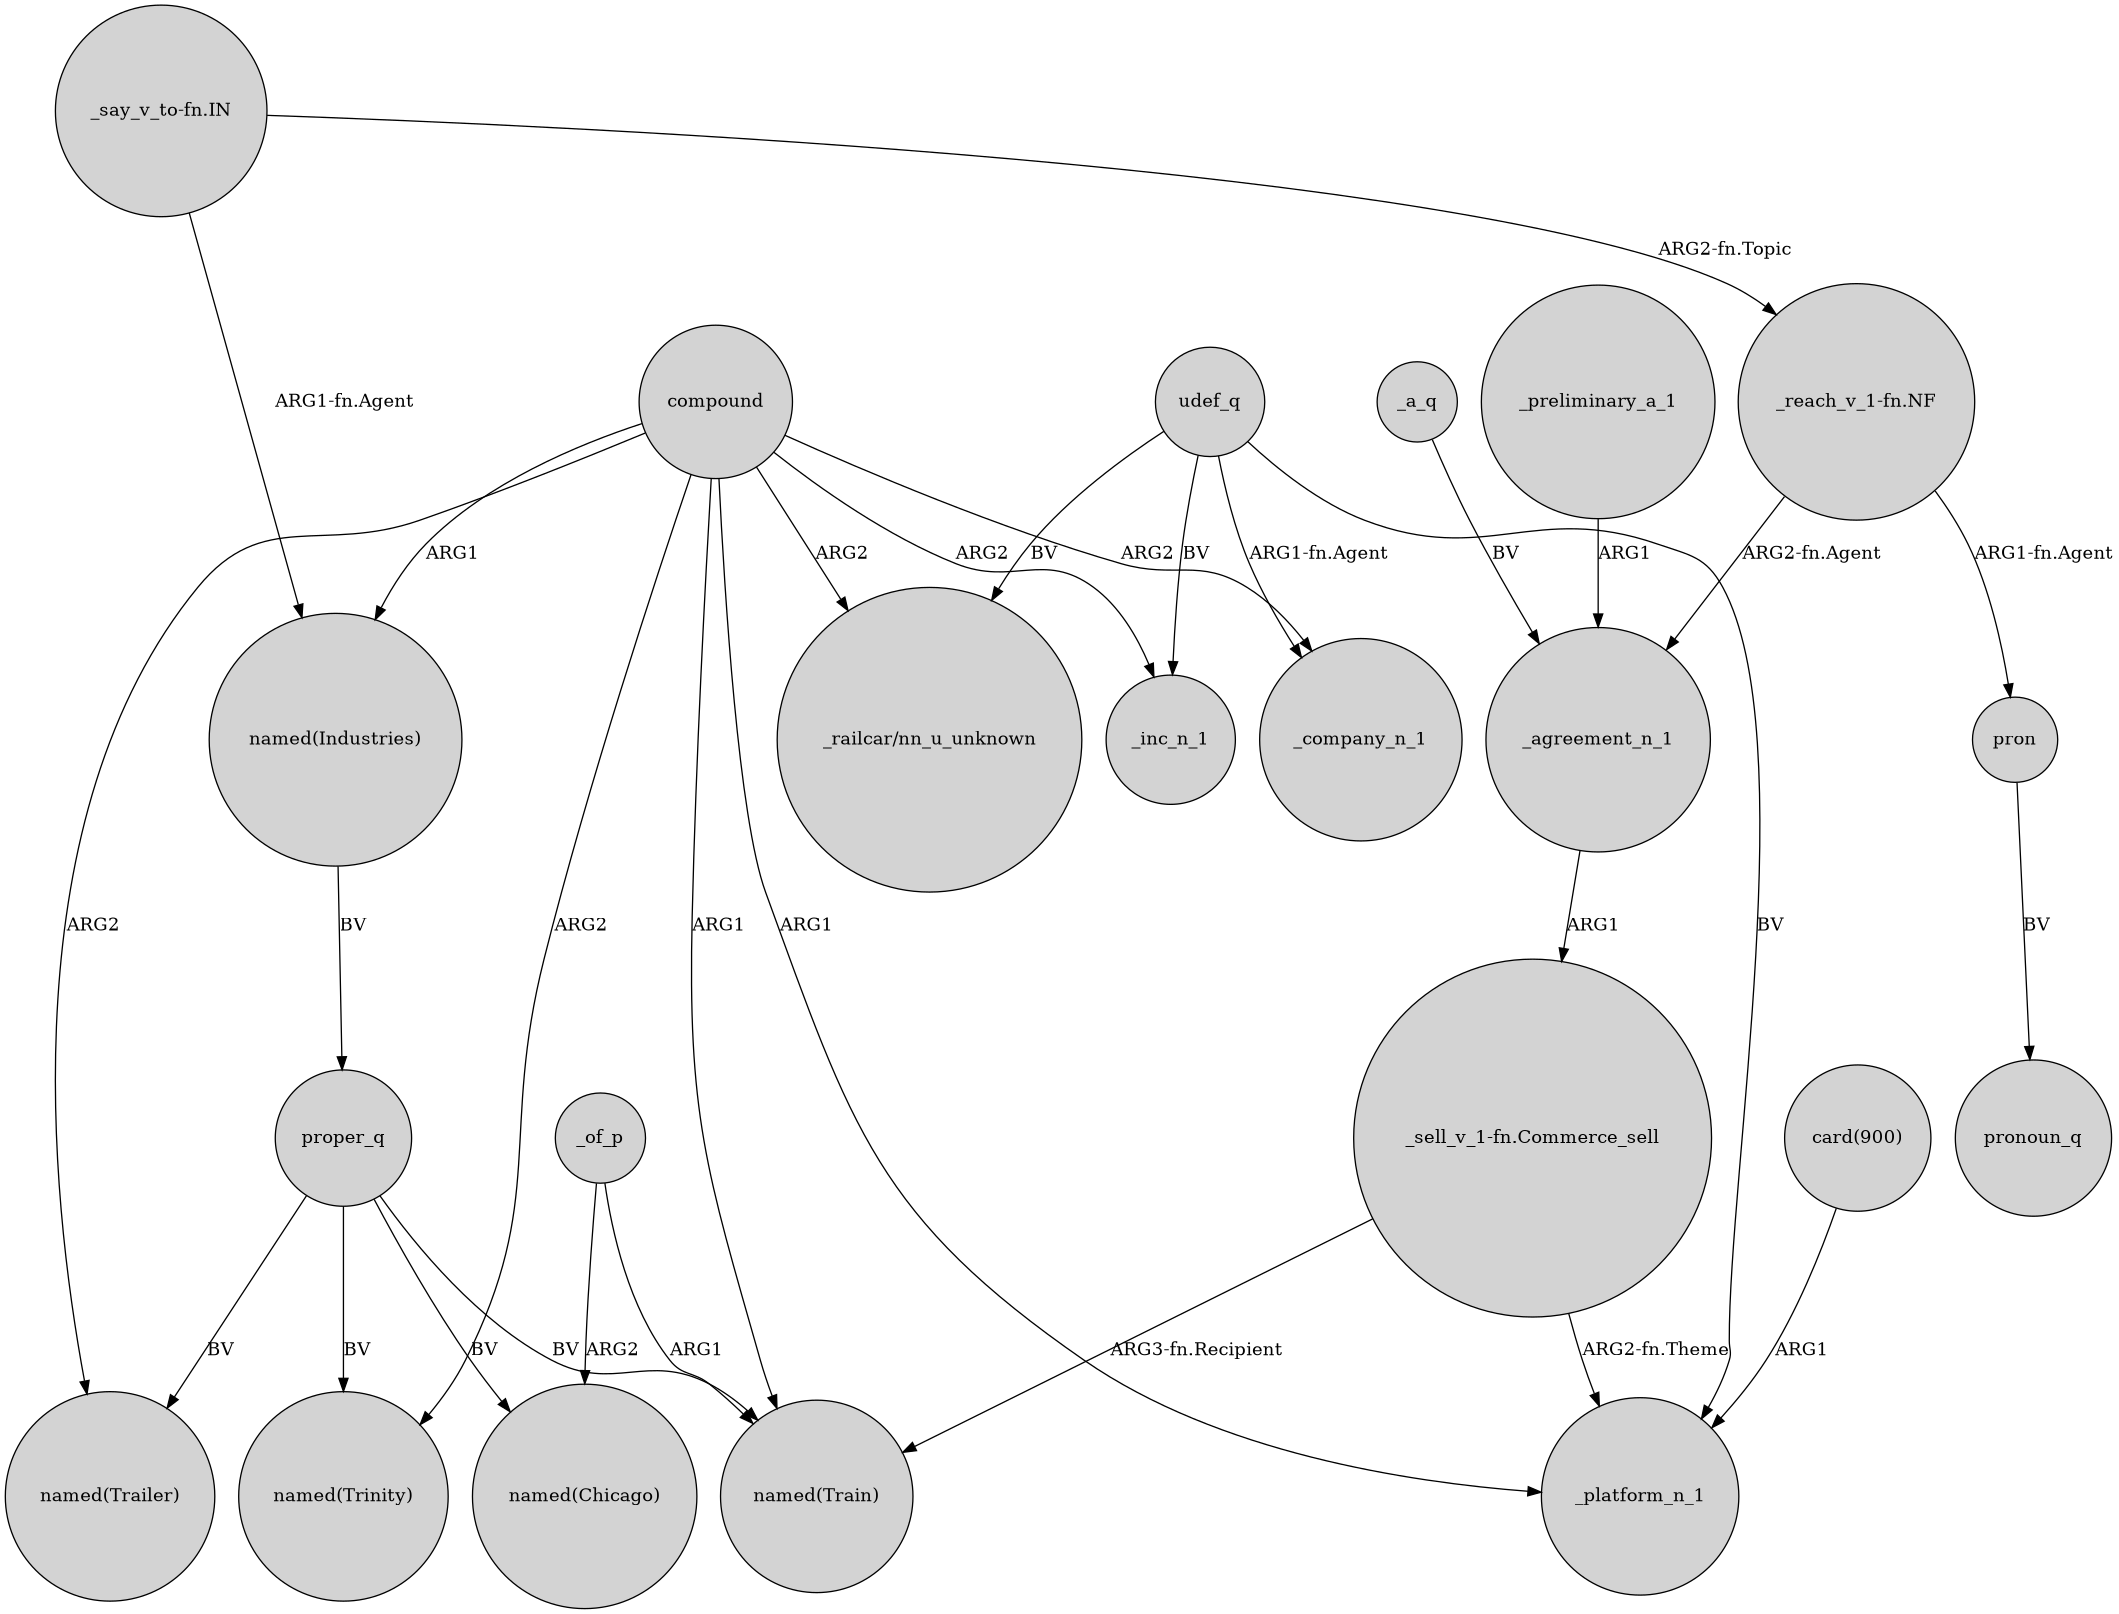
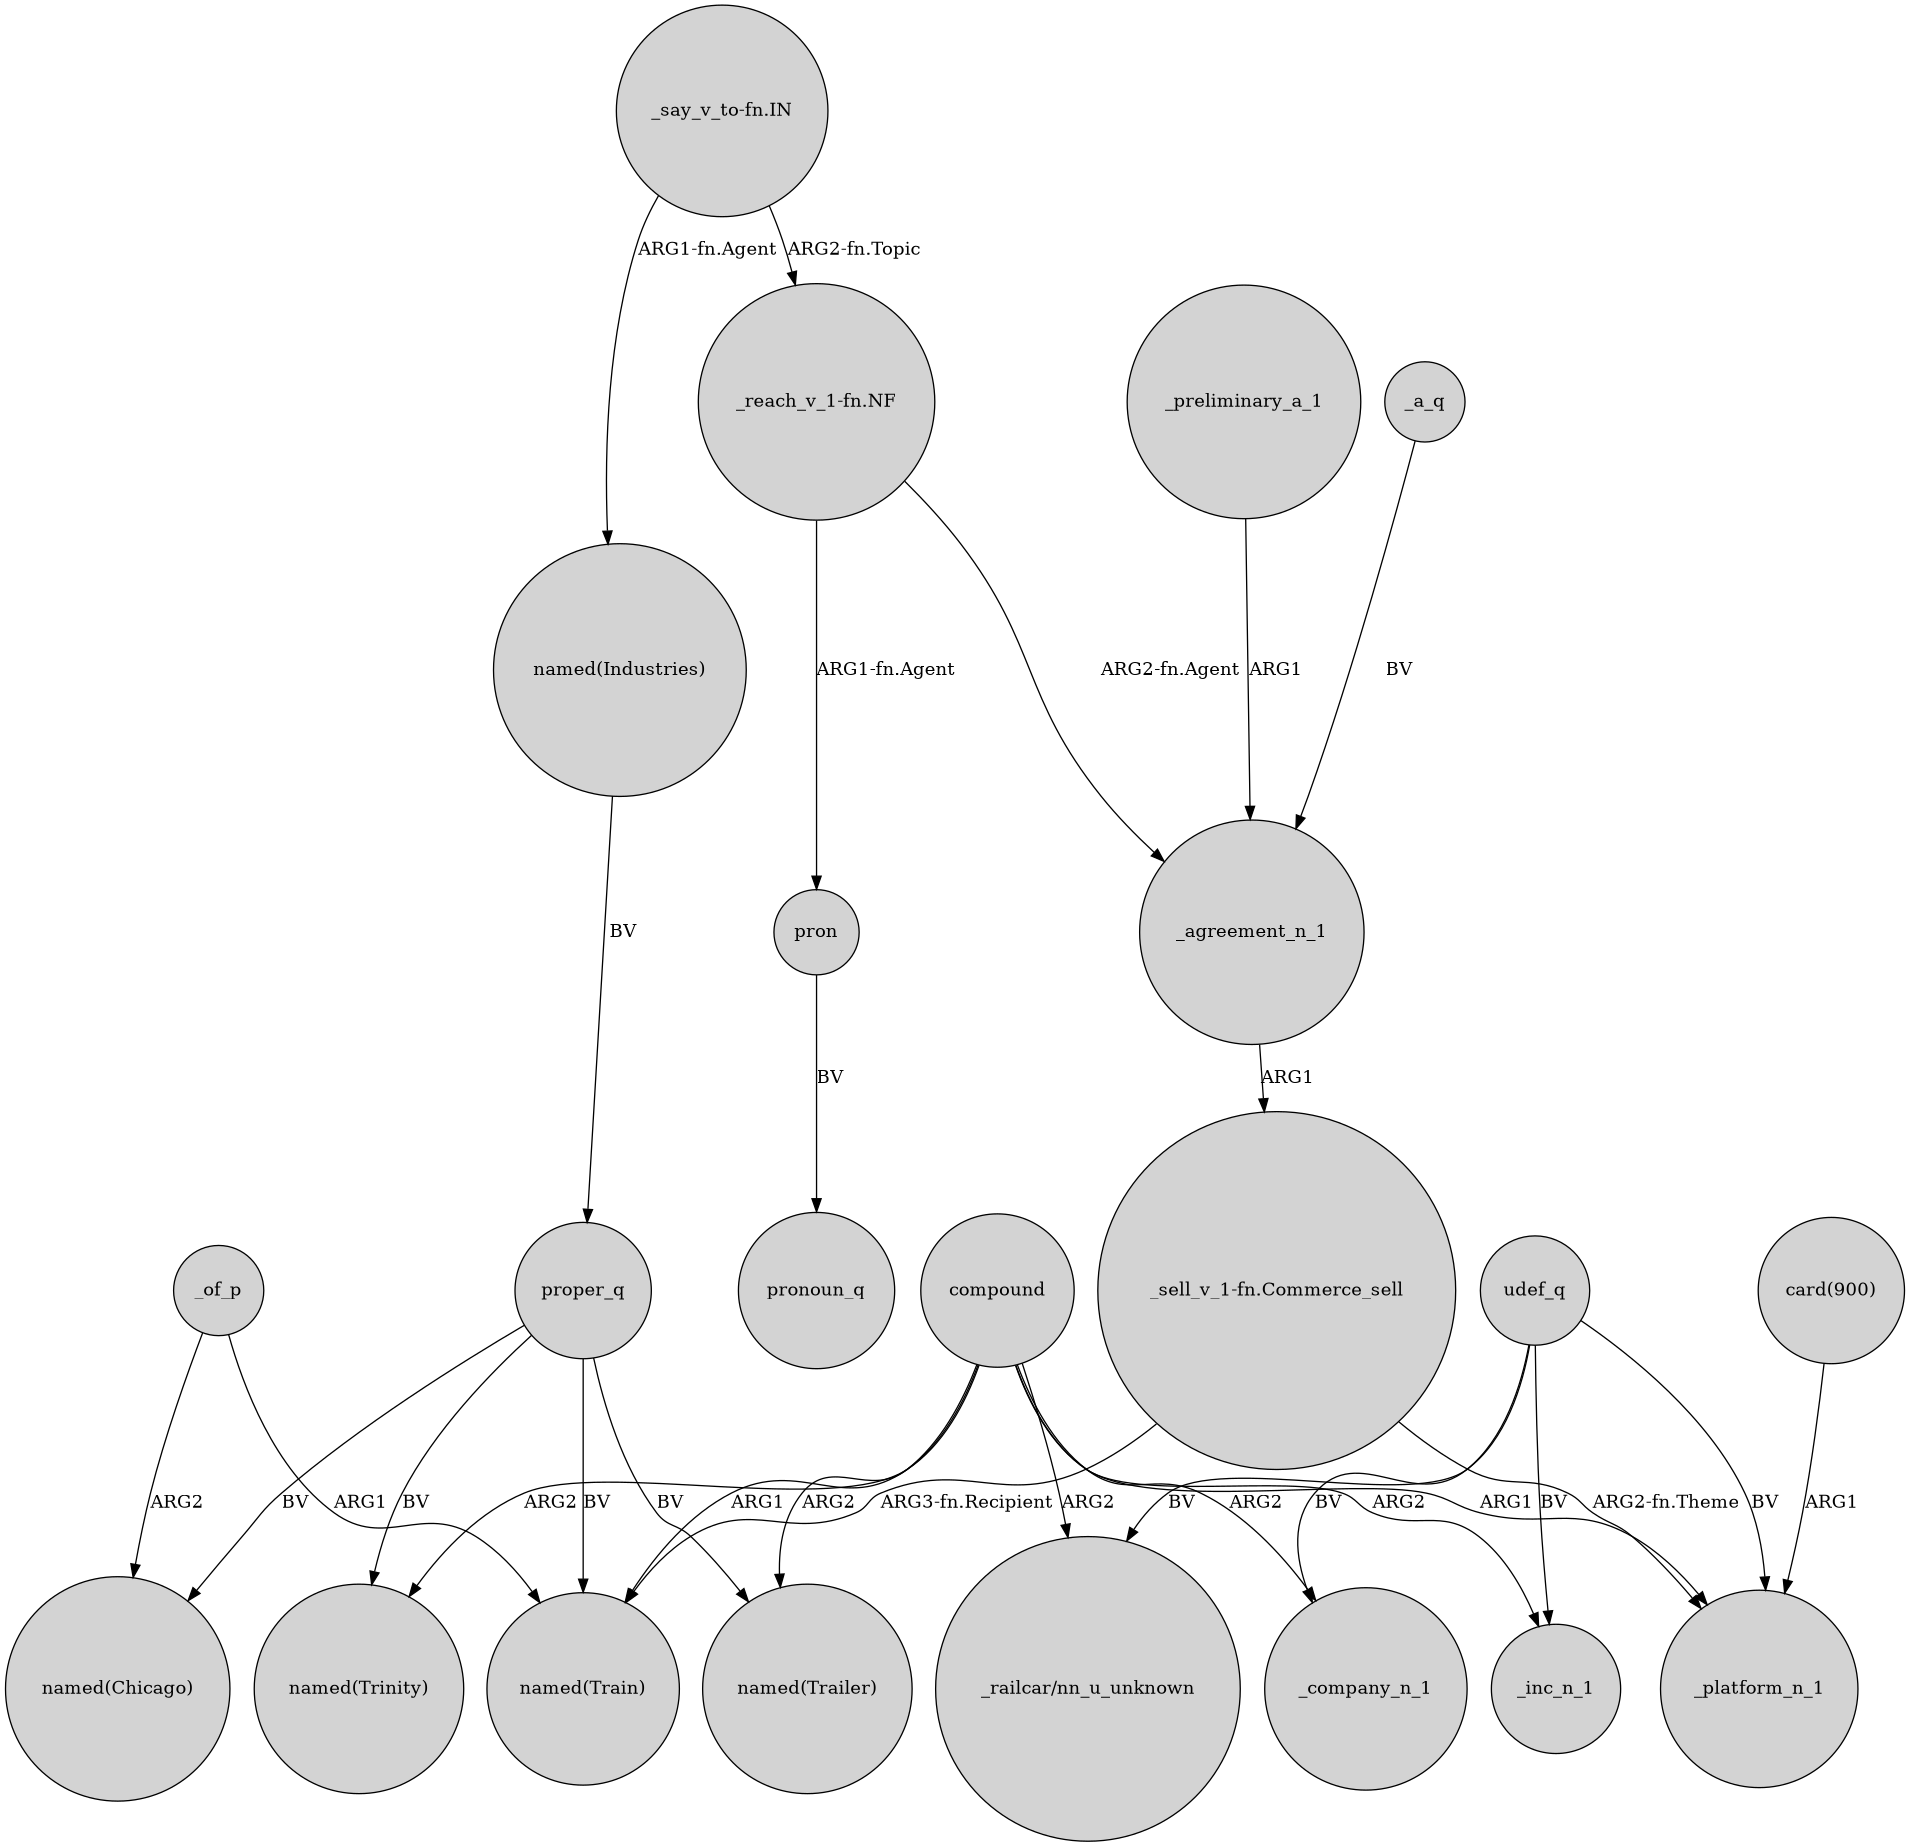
(529, 471) -> none
(1319, 554) -> (1329, 1503)
